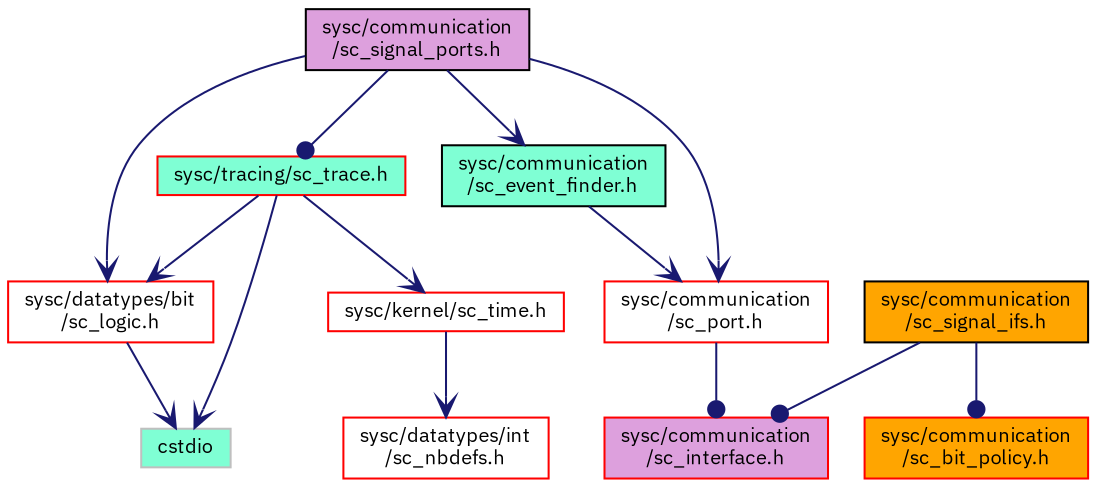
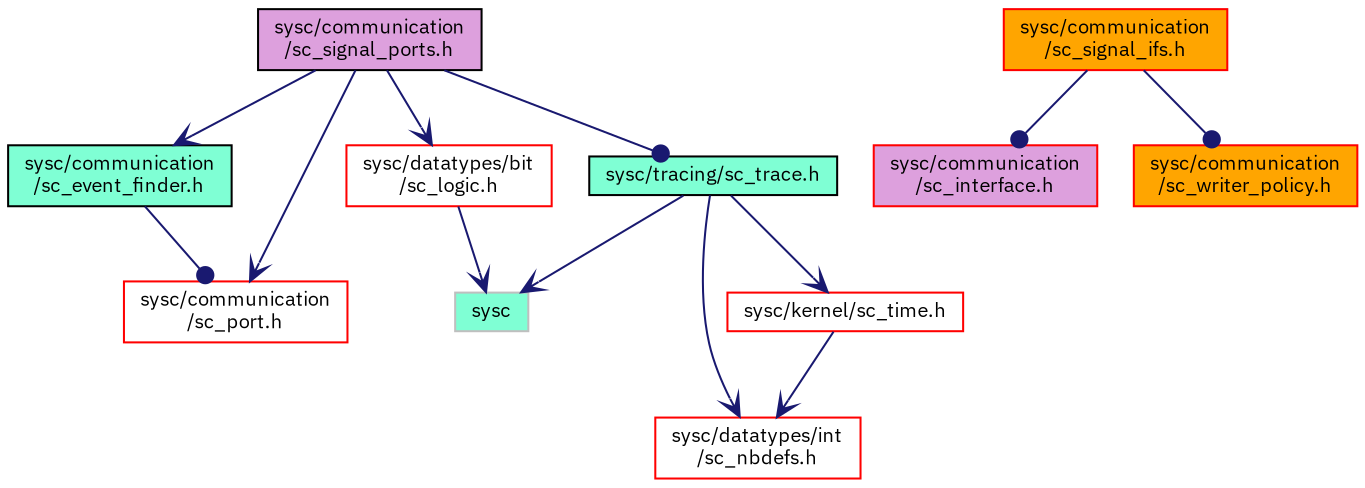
(281, 176) -> (713, 176)
(211, 232) -> (703, 299)
(627, 237) -> (172, 238)
(976, 312) -> (1116, 40)
(716, 372) -> none
(186, 448) -> (492, 312)
(976, 448) -> (1246, 176)
